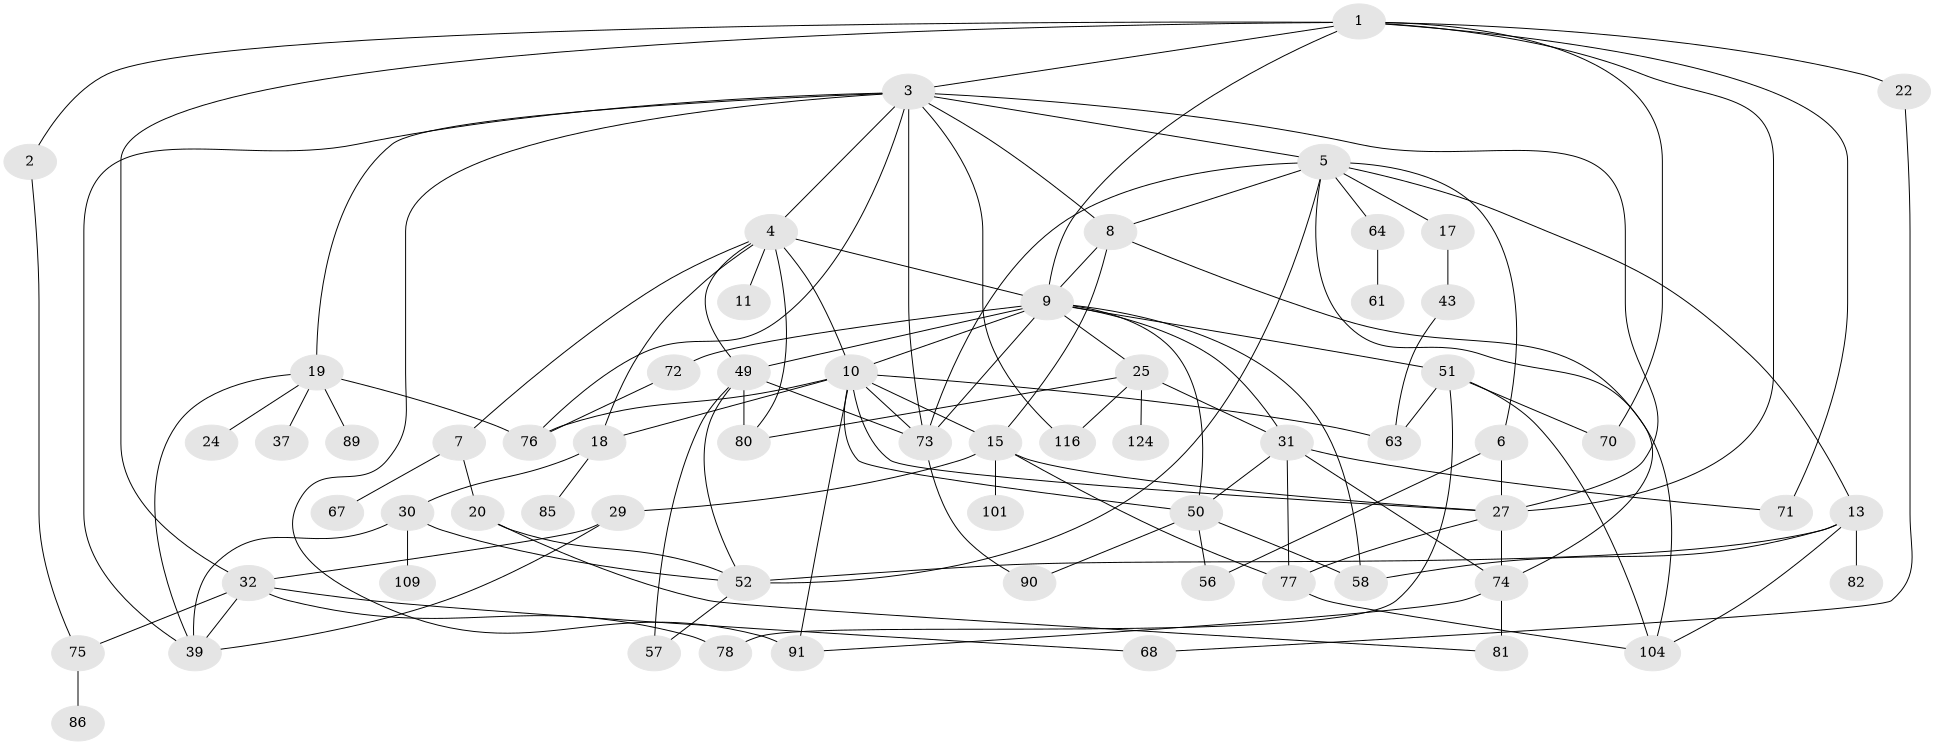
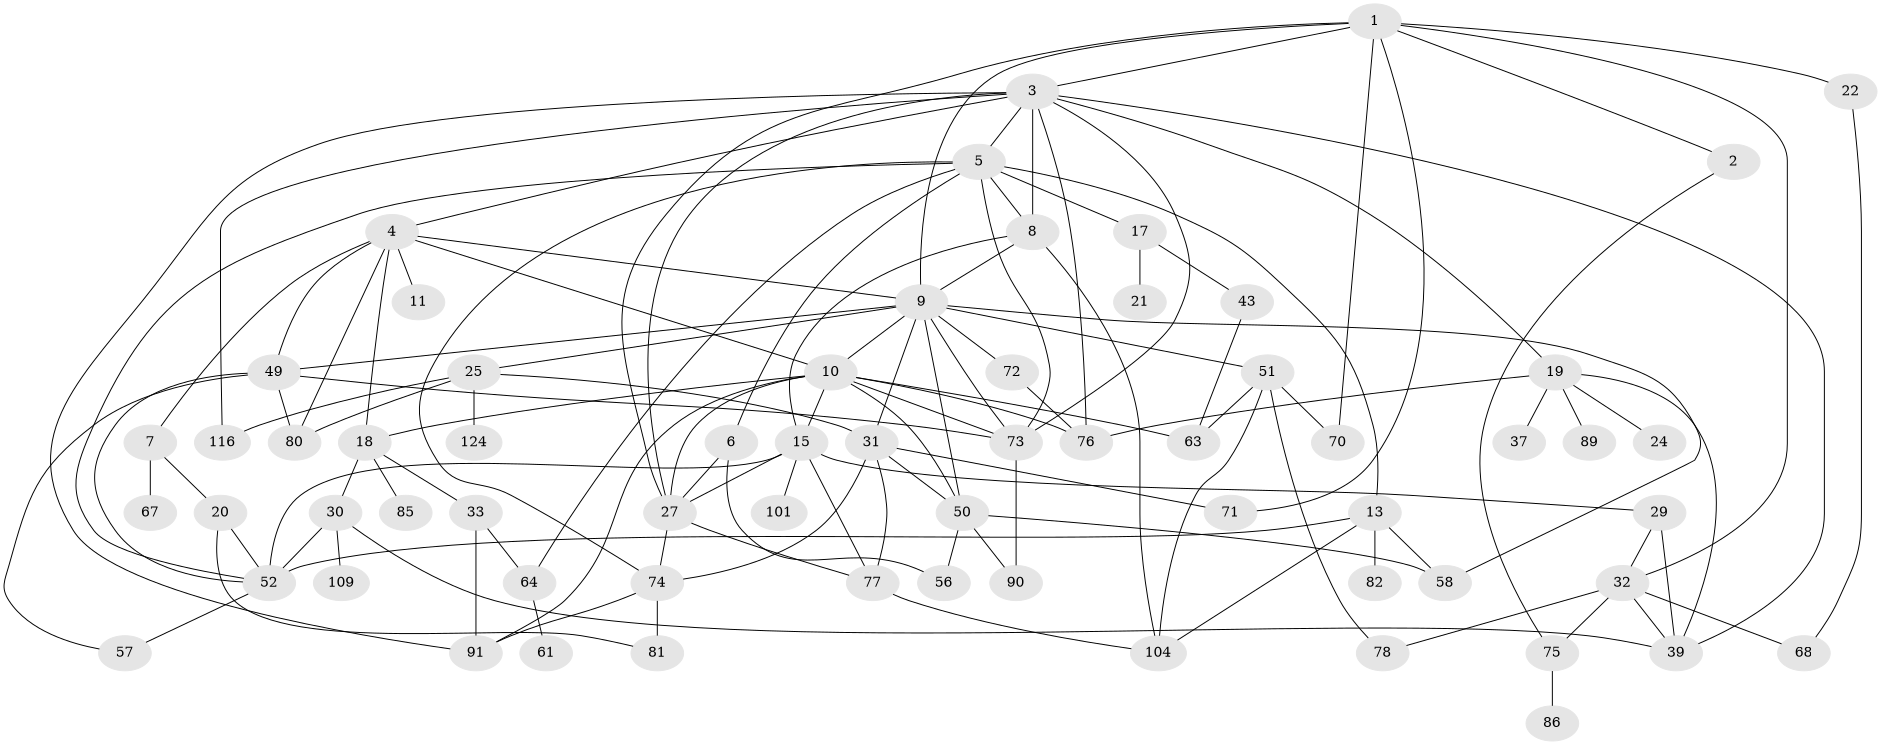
none -> (1140, 302)
none -> (500, 464)
none -> (476, 513)
